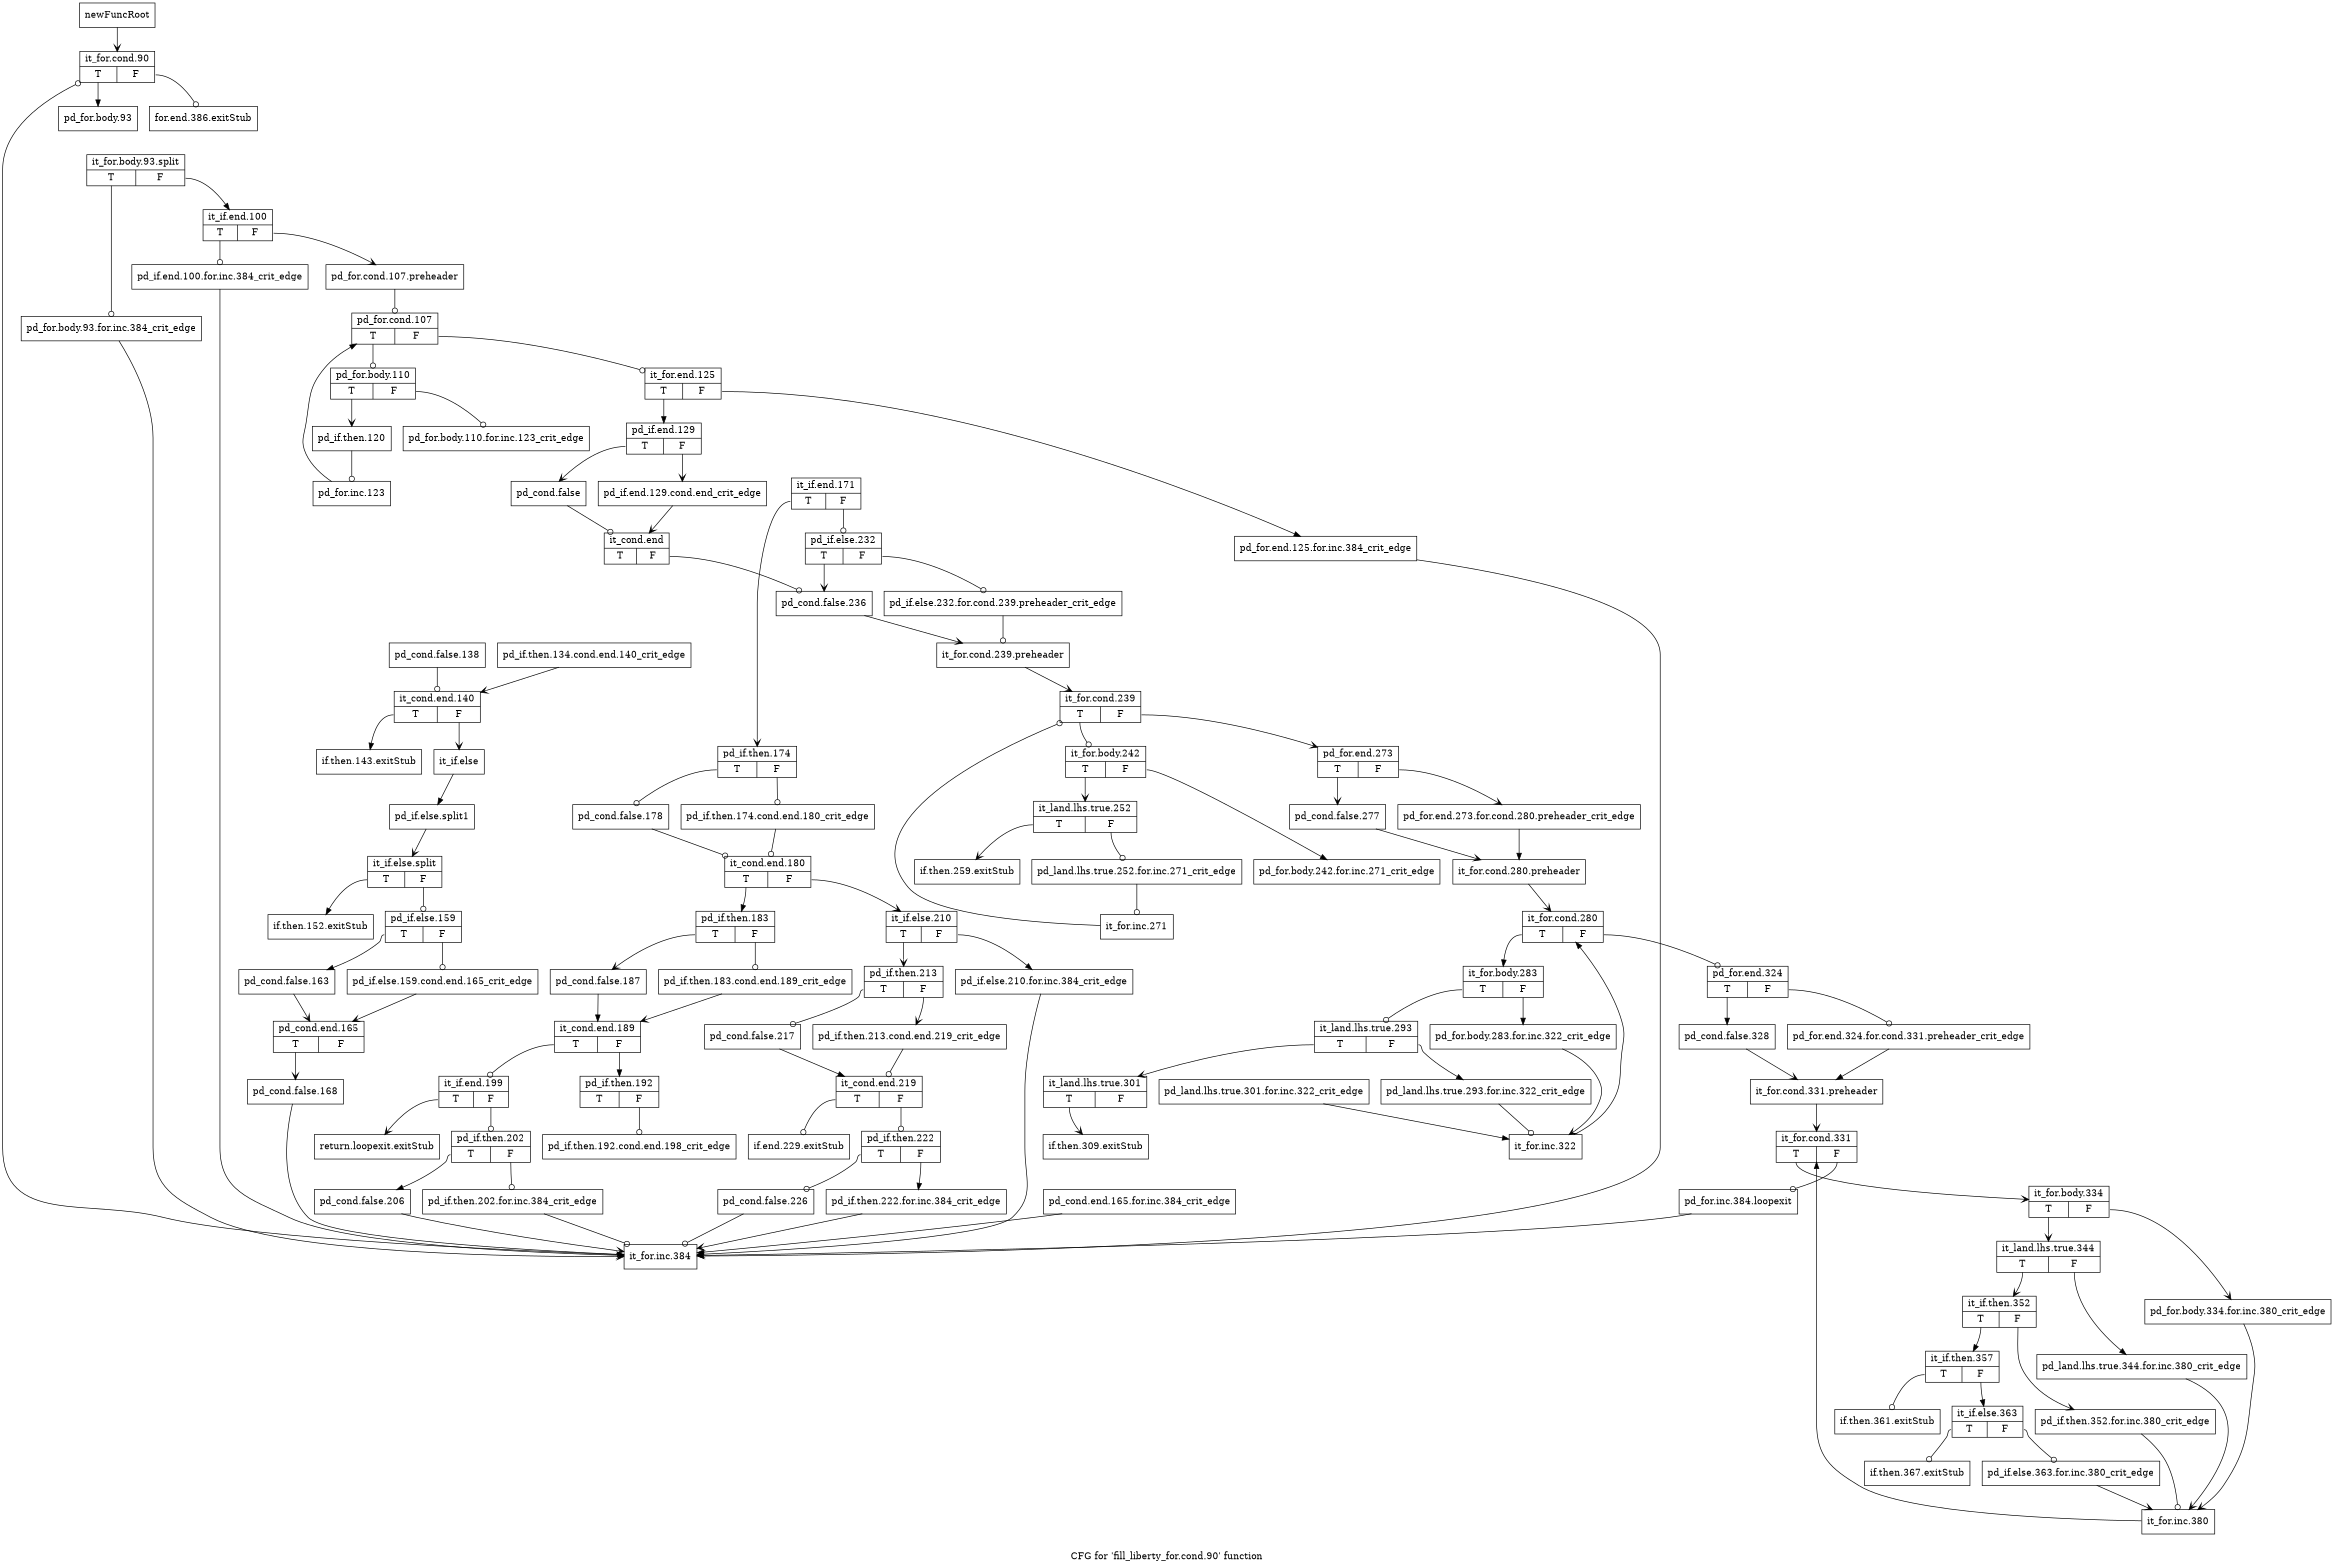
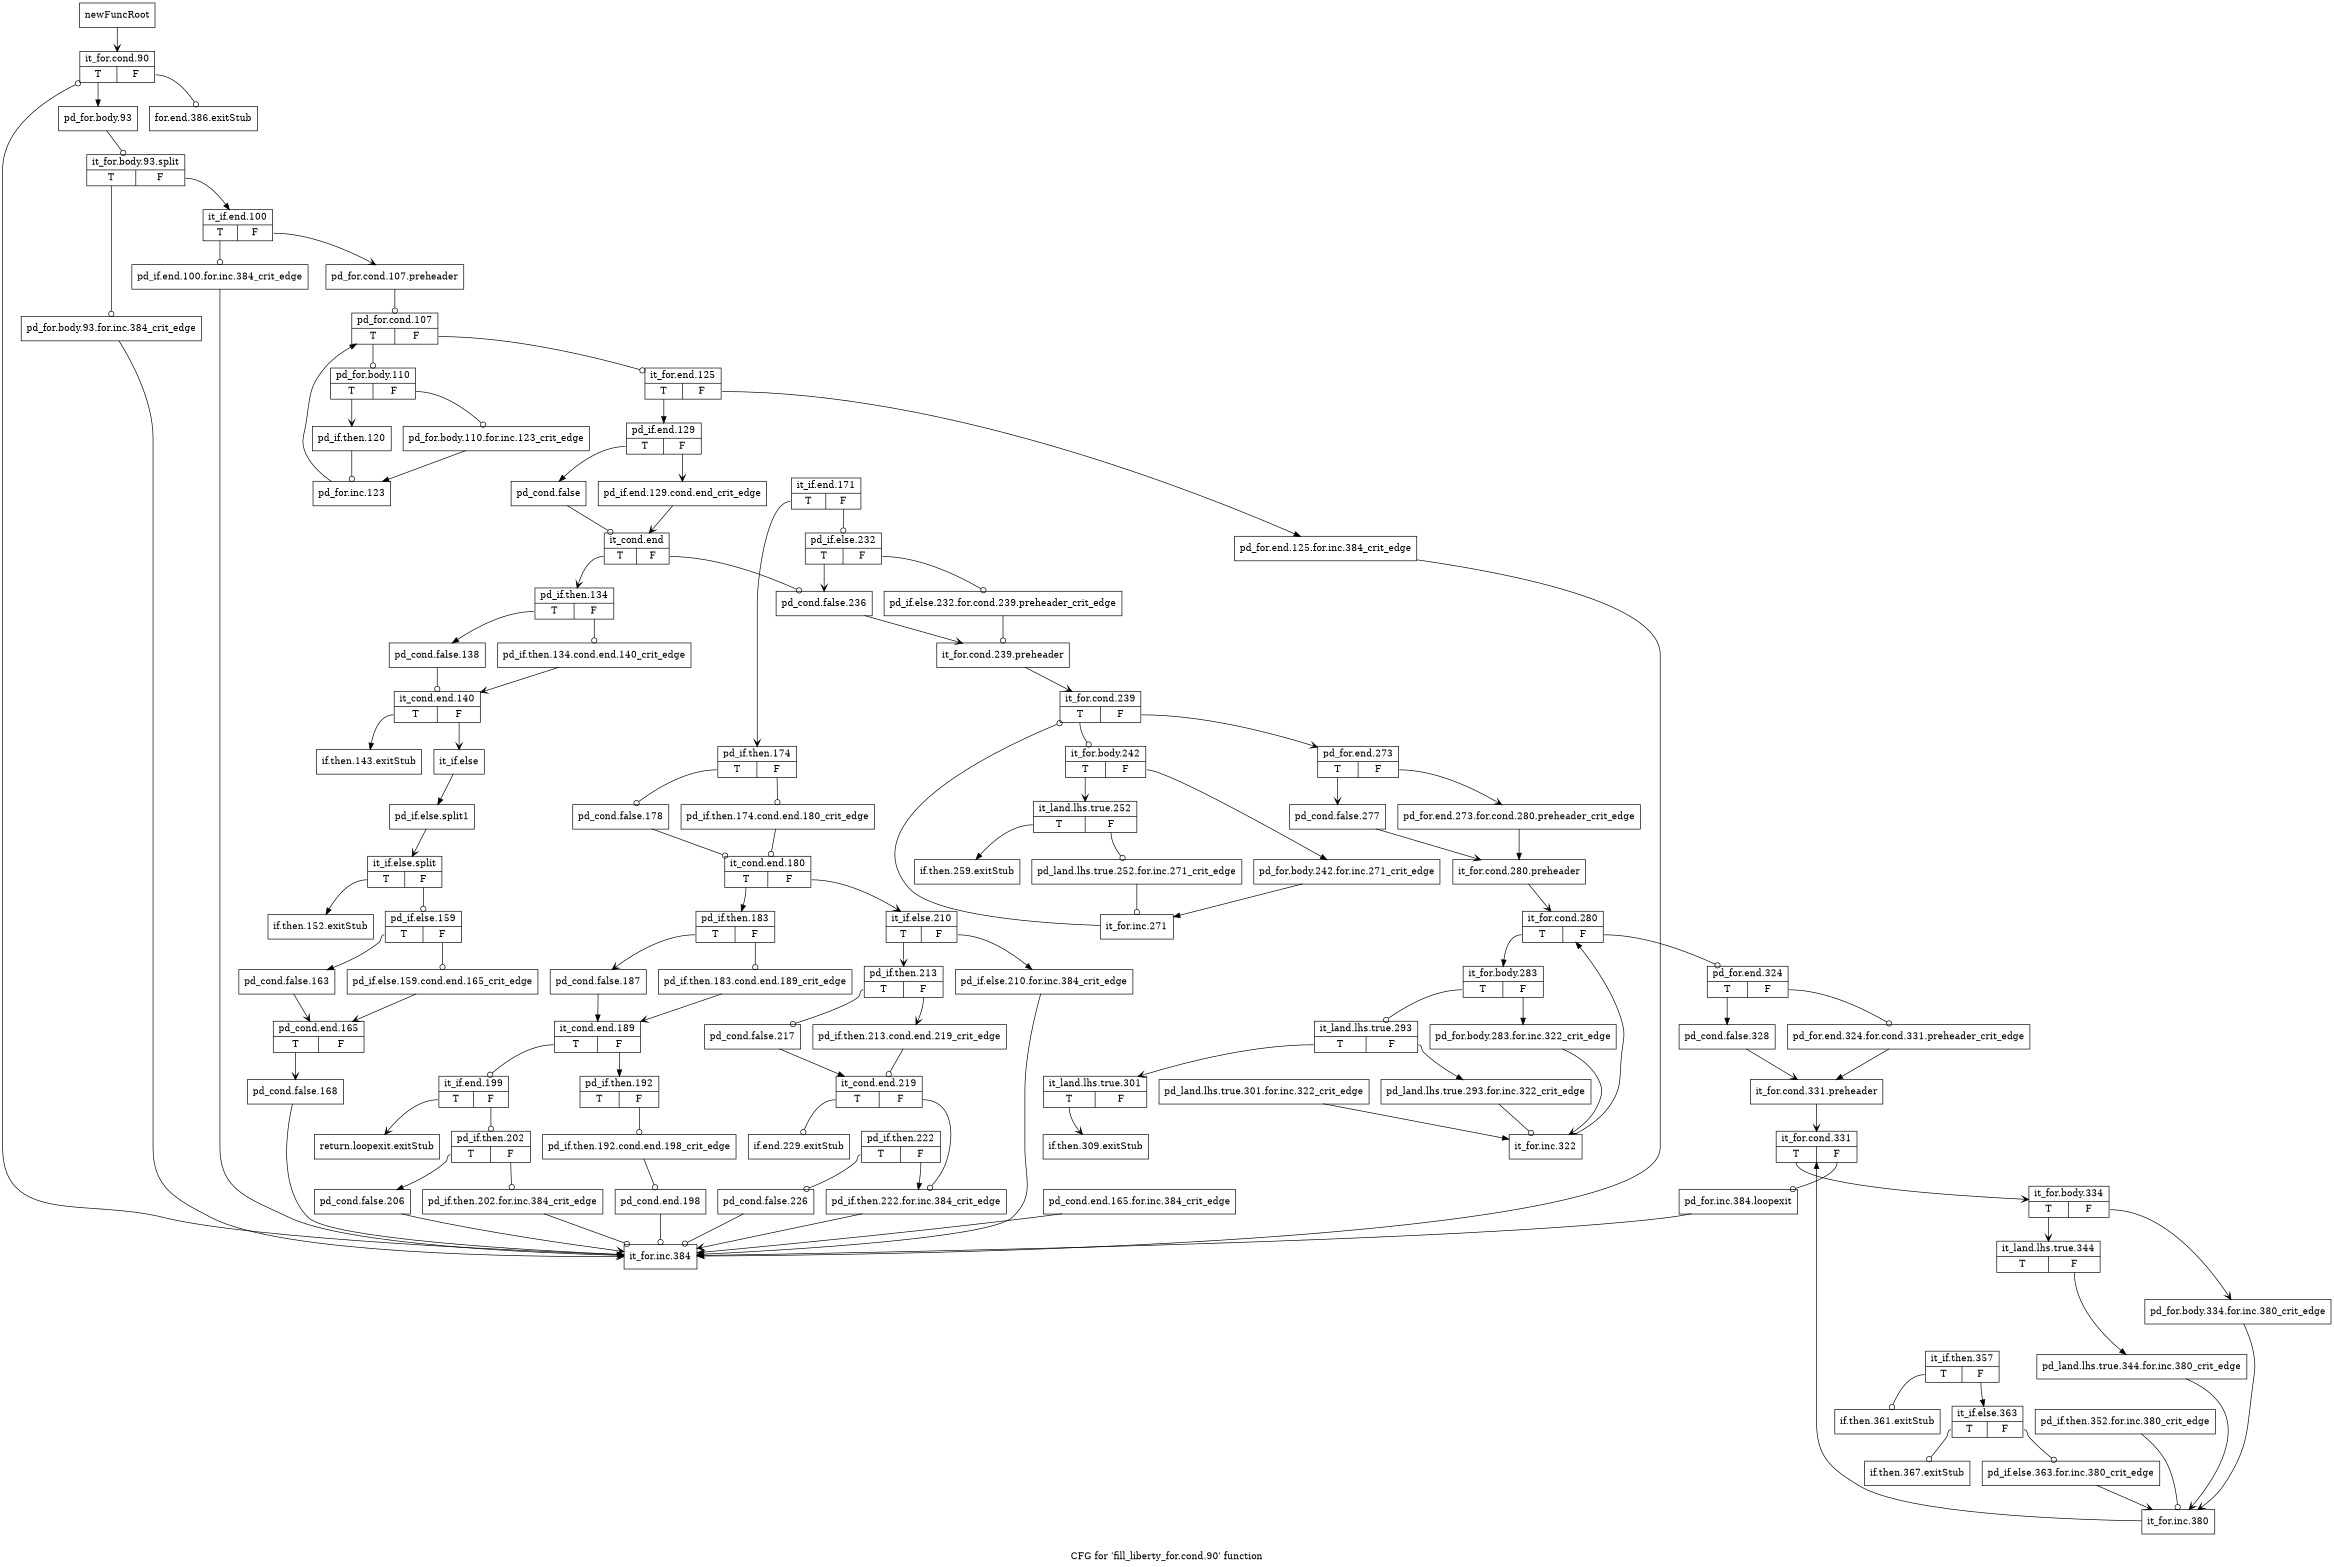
none -> (114, 141)
(592, 456) -> (592, 456)
none -> (427, 465)
none -> (574, 604)
(1004, 834) -> (1004, 834)
none -> (1241, 900)
(901, 1117) -> (951, 1137)
none -> (661, 1202)
(1999, 1312) -> none
